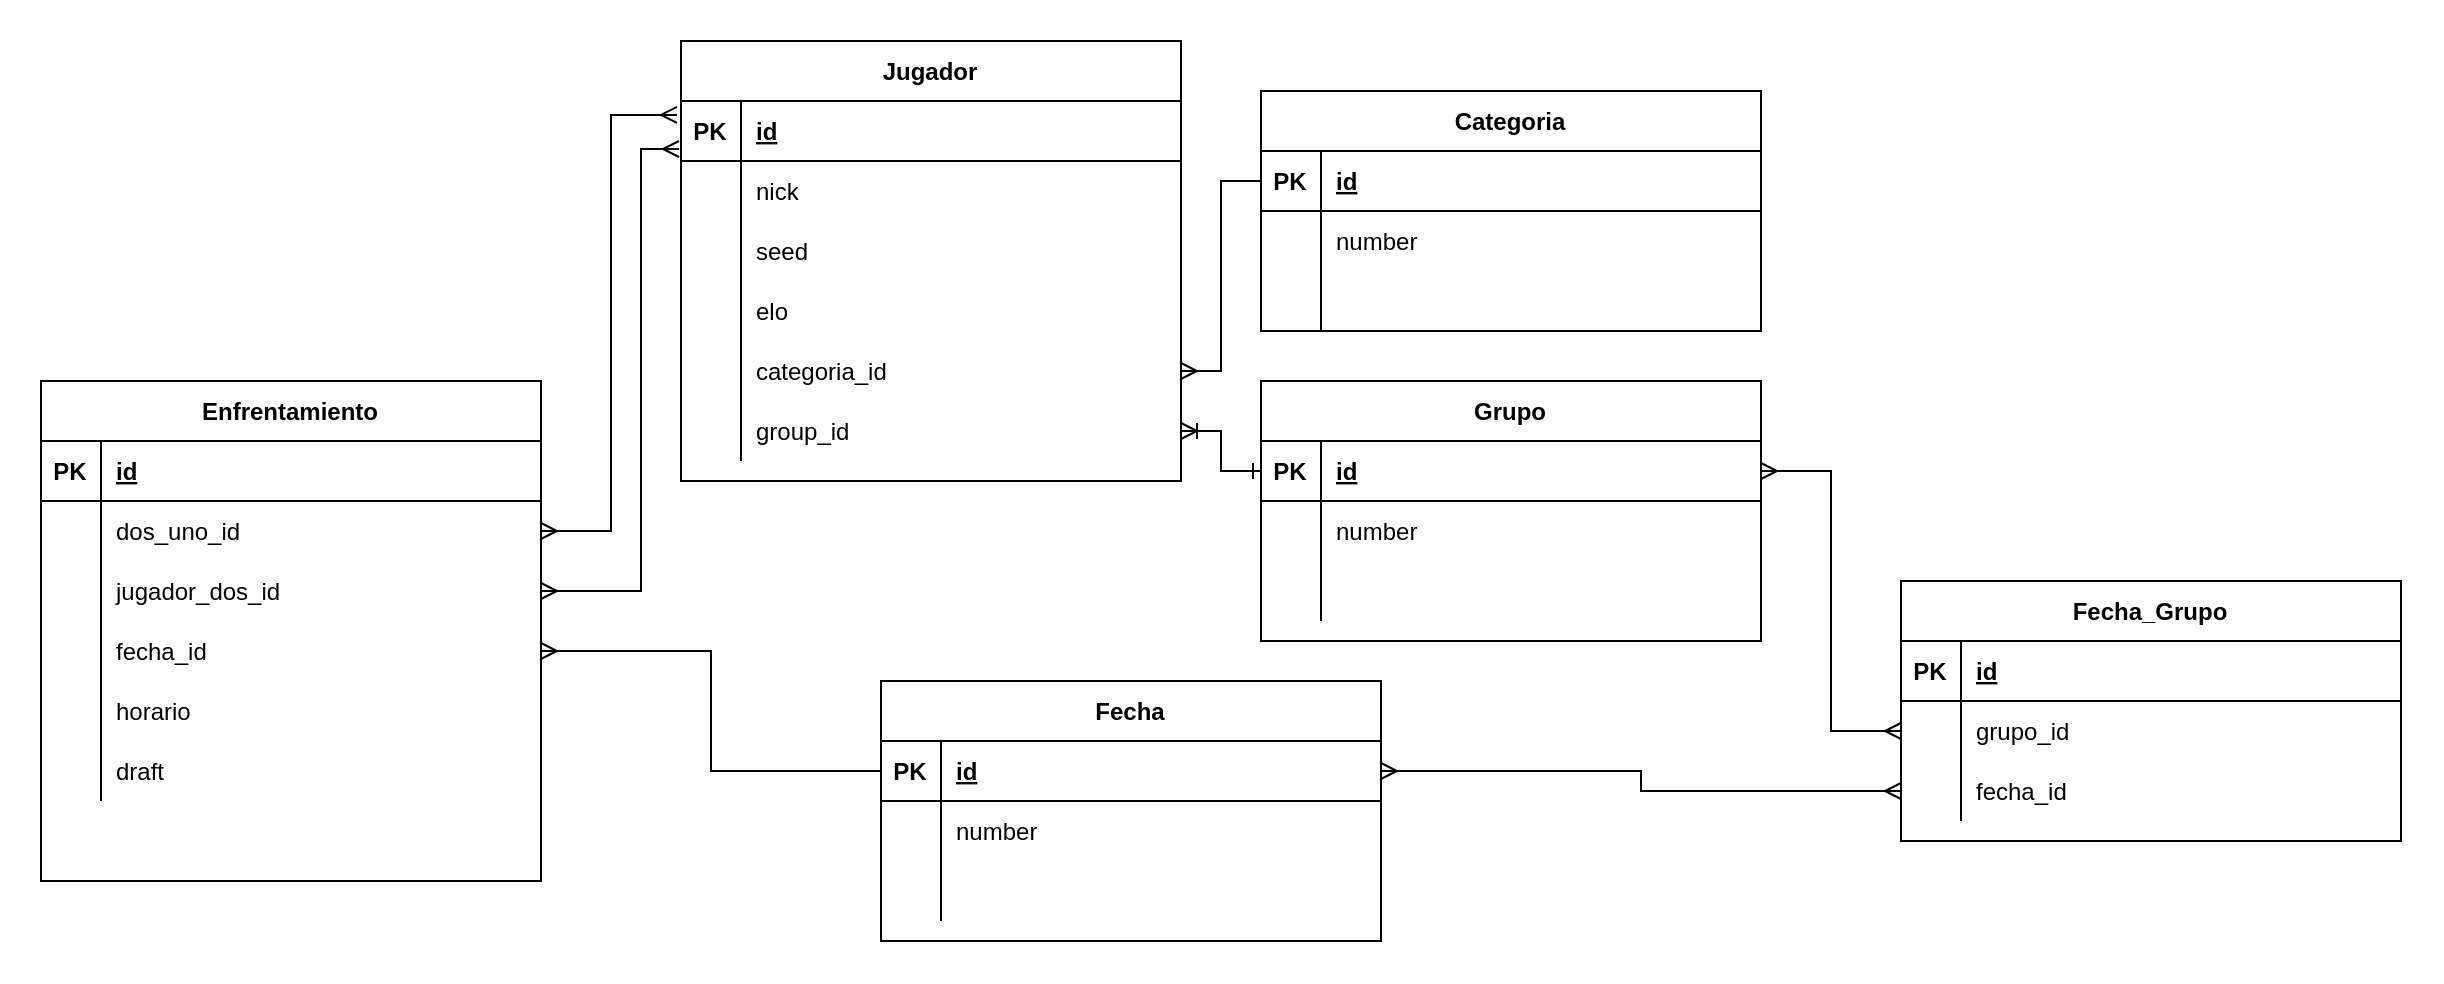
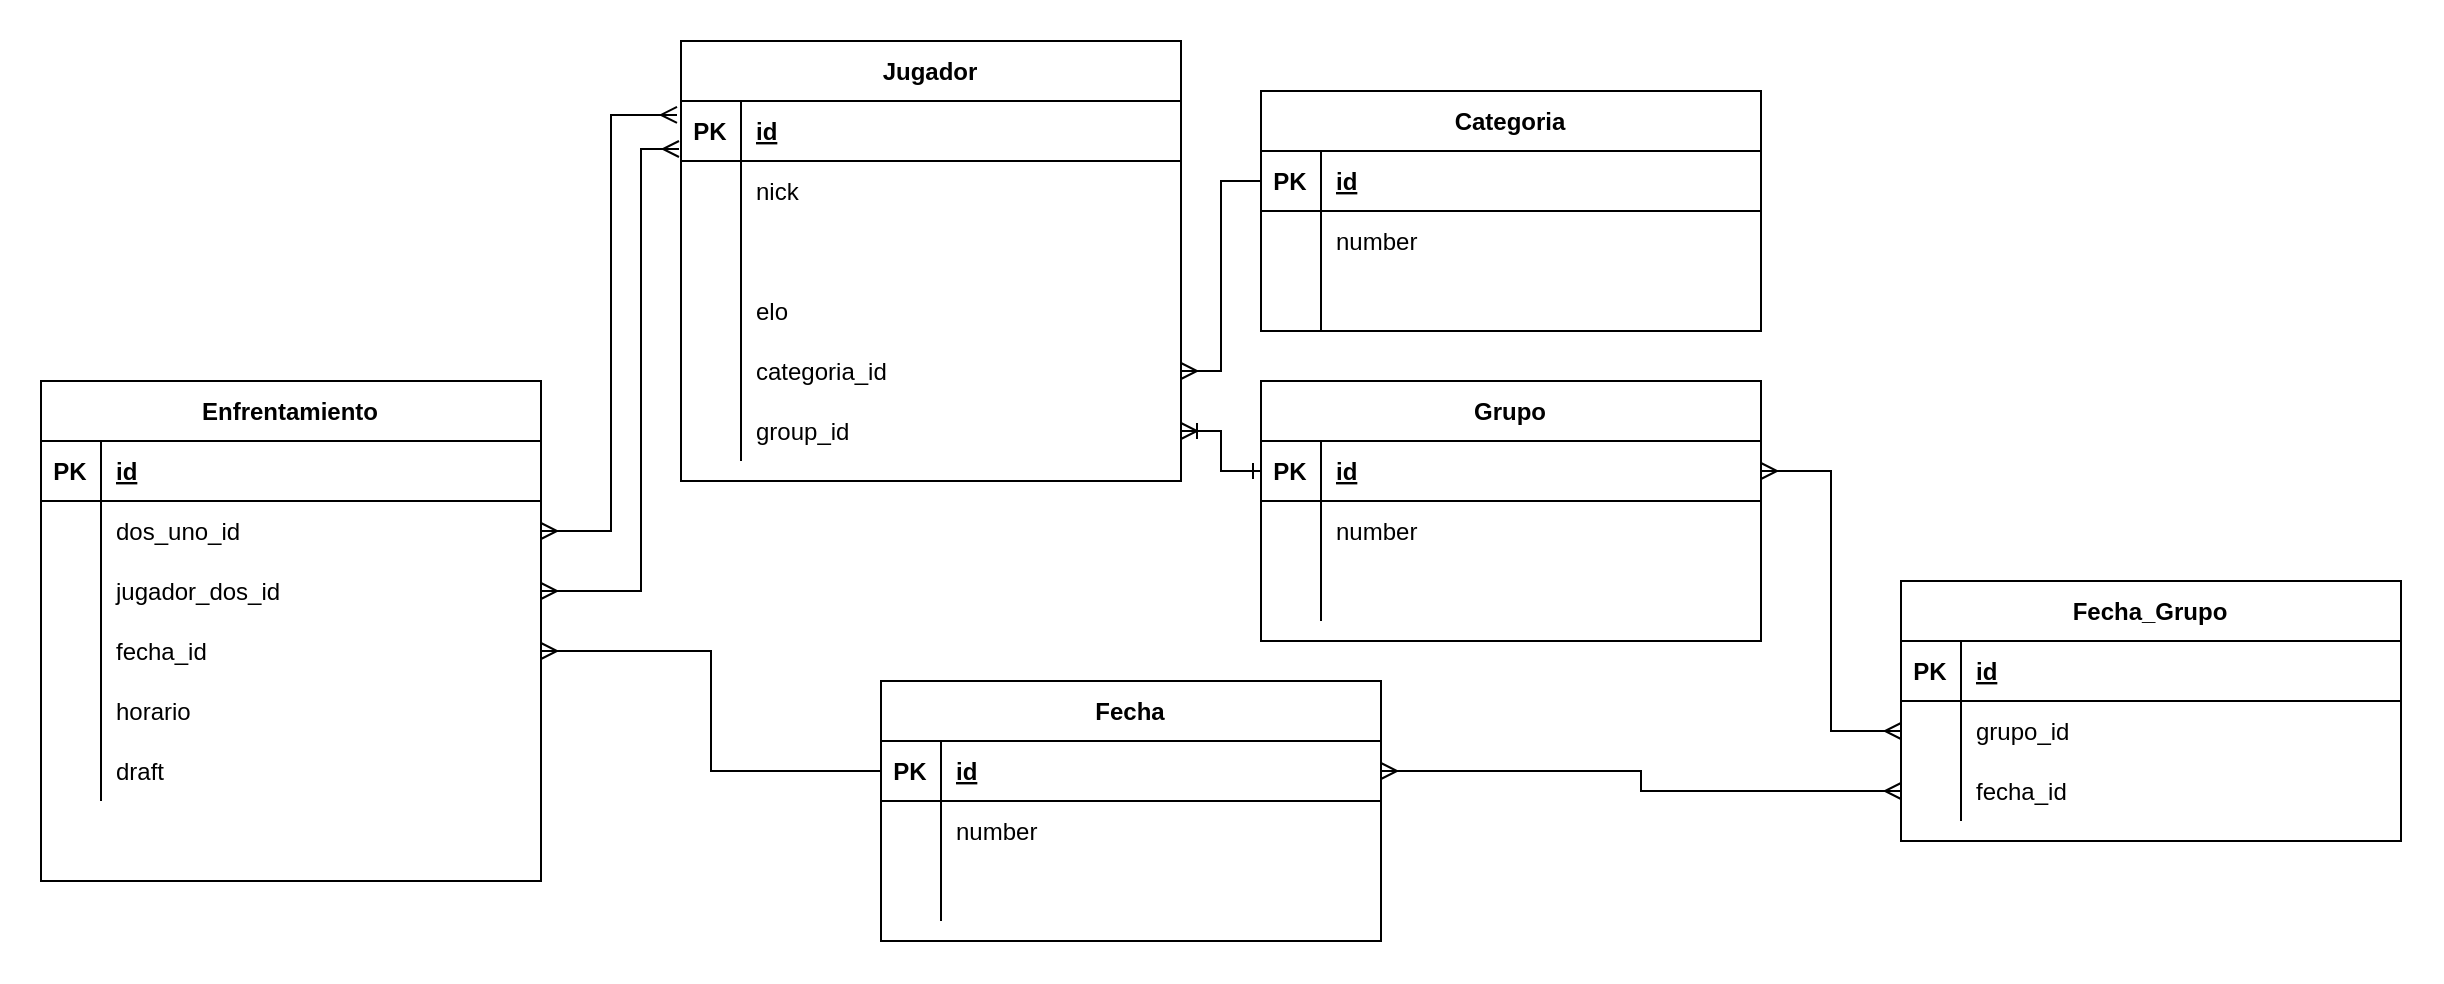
(961, 251) -> none
